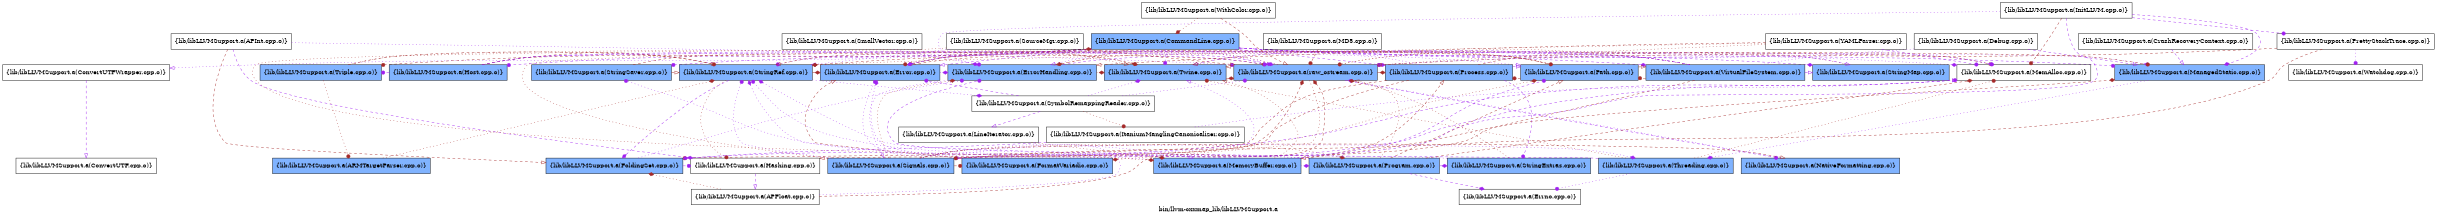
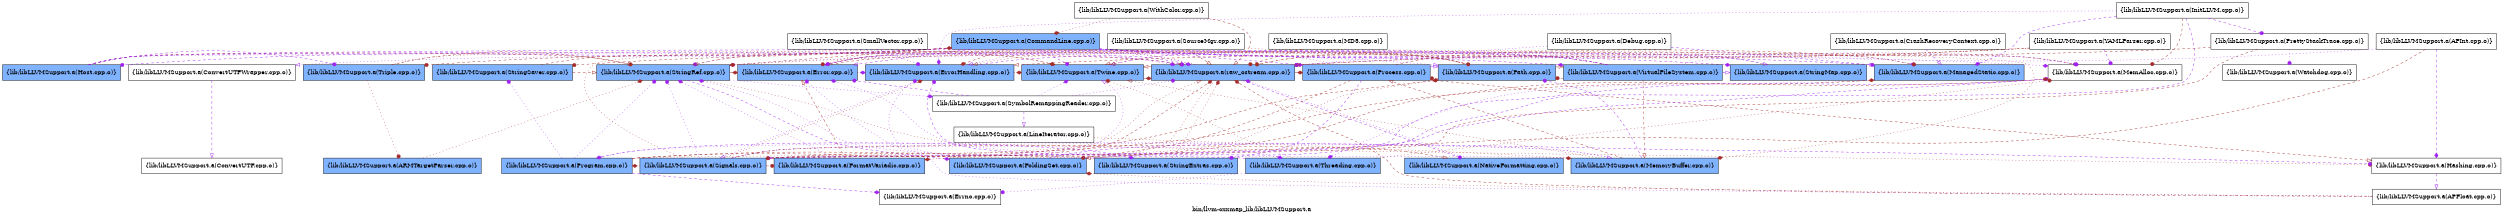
(1444, 53) -> (1361, 53)
(883, 57) -> (670, 59)
(1492, 113) -> (1156, 136)
(1145, 135) -> none
